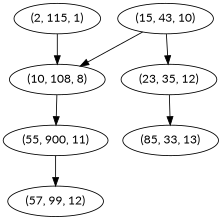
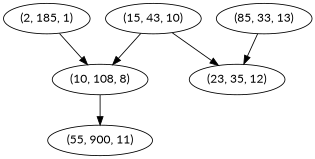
(57, 19) -> (47, 19)
(170, 106) -> (253, 45)
(56, 201) -> none
